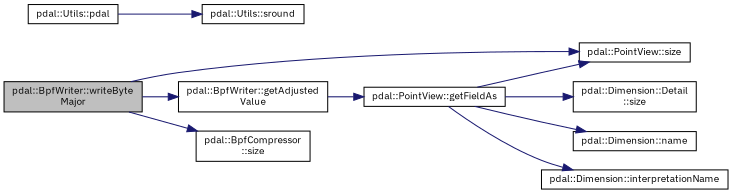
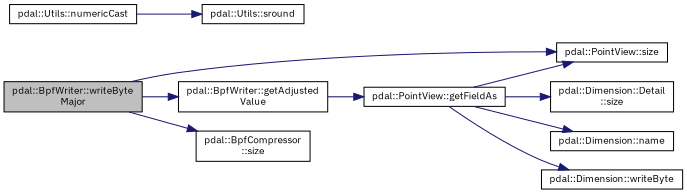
(73, 14) -> (73, 14)
(635, 179) -> (612, 179)
